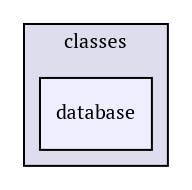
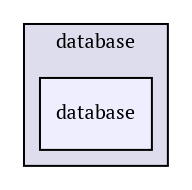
(96, 43) -> (96, 43)
